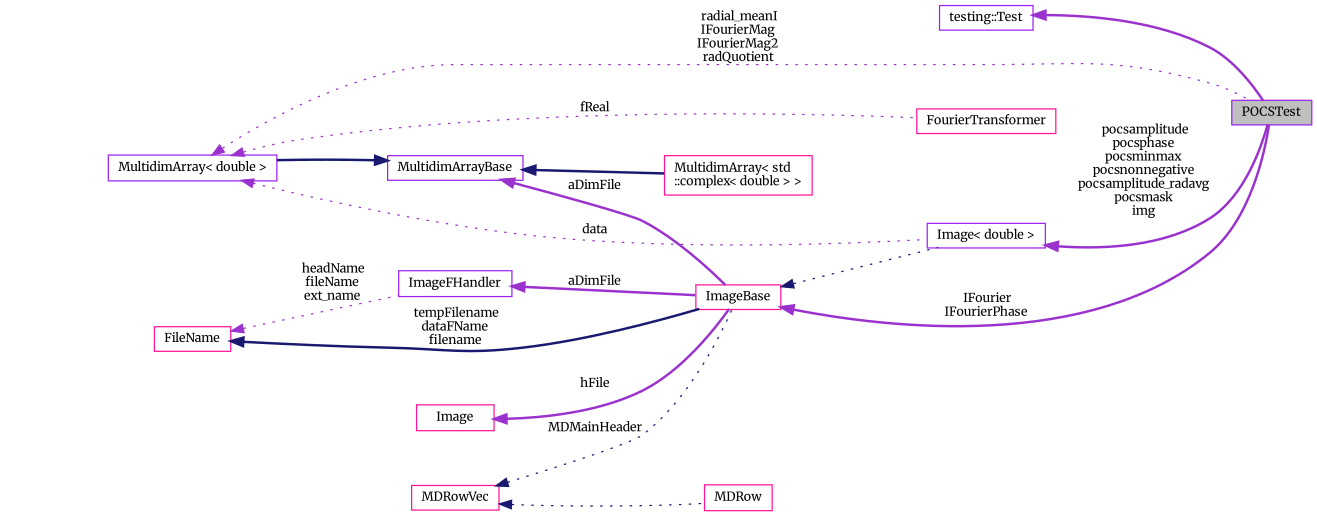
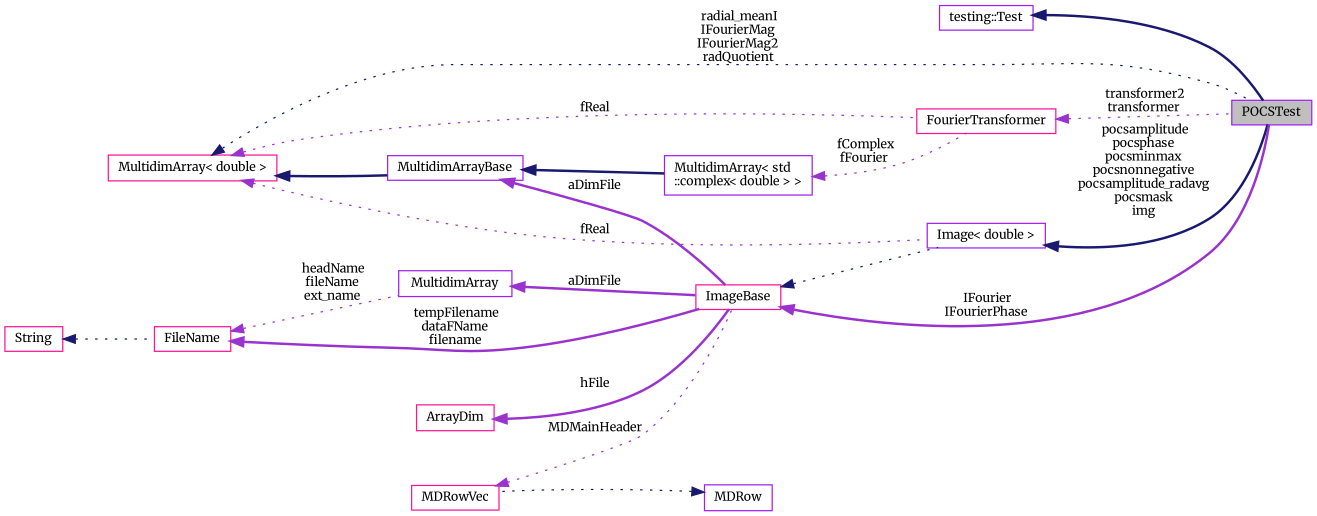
(1167, 31) -> (1167, 31)
(731, 65) -> (731, 65)
none -> (1150, 116)
(326, 160) -> (338, 176)
none -> (899, 164)
(193, 168) -> (193, 168)
(738, 175) -> (738, 175)
(1190, 229) -> (1190, 229)
(594, 230) -> (594, 230)
(455, 284) -> (455, 284)
none -> (34, 339)
(474, 351) -> (474, 351)
(455, 418) -> (455, 418)
(647, 431) -> (647, 431)
(738, 498) -> (738, 498)
(608, 506) -> (595, 489)
